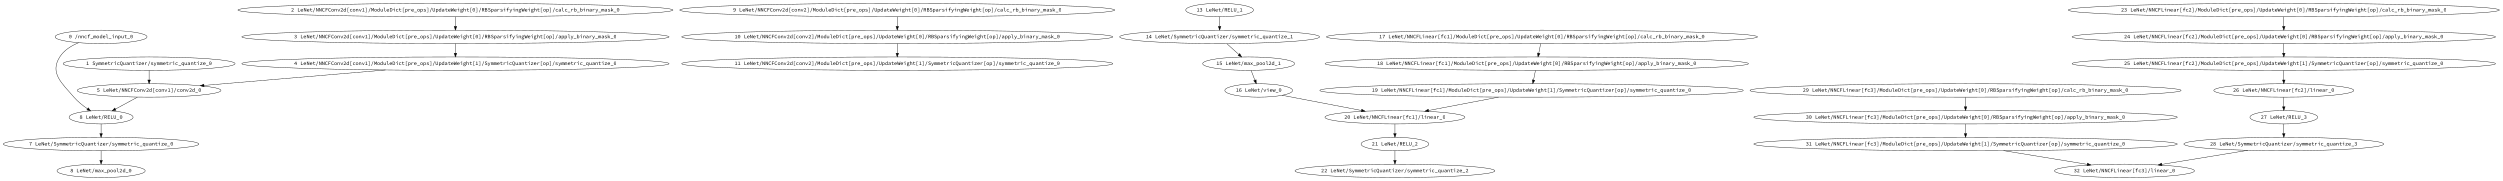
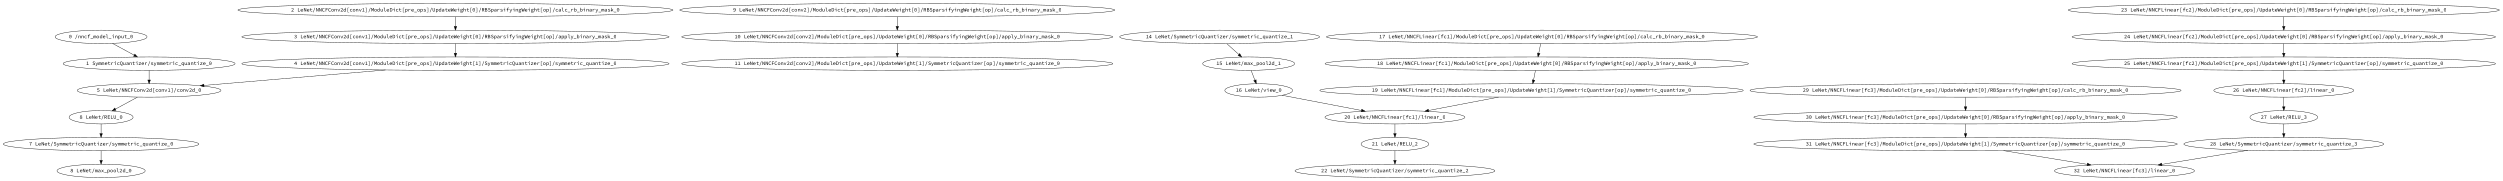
(1220, 10) -> none
(58, 76) -> (123, 49)
